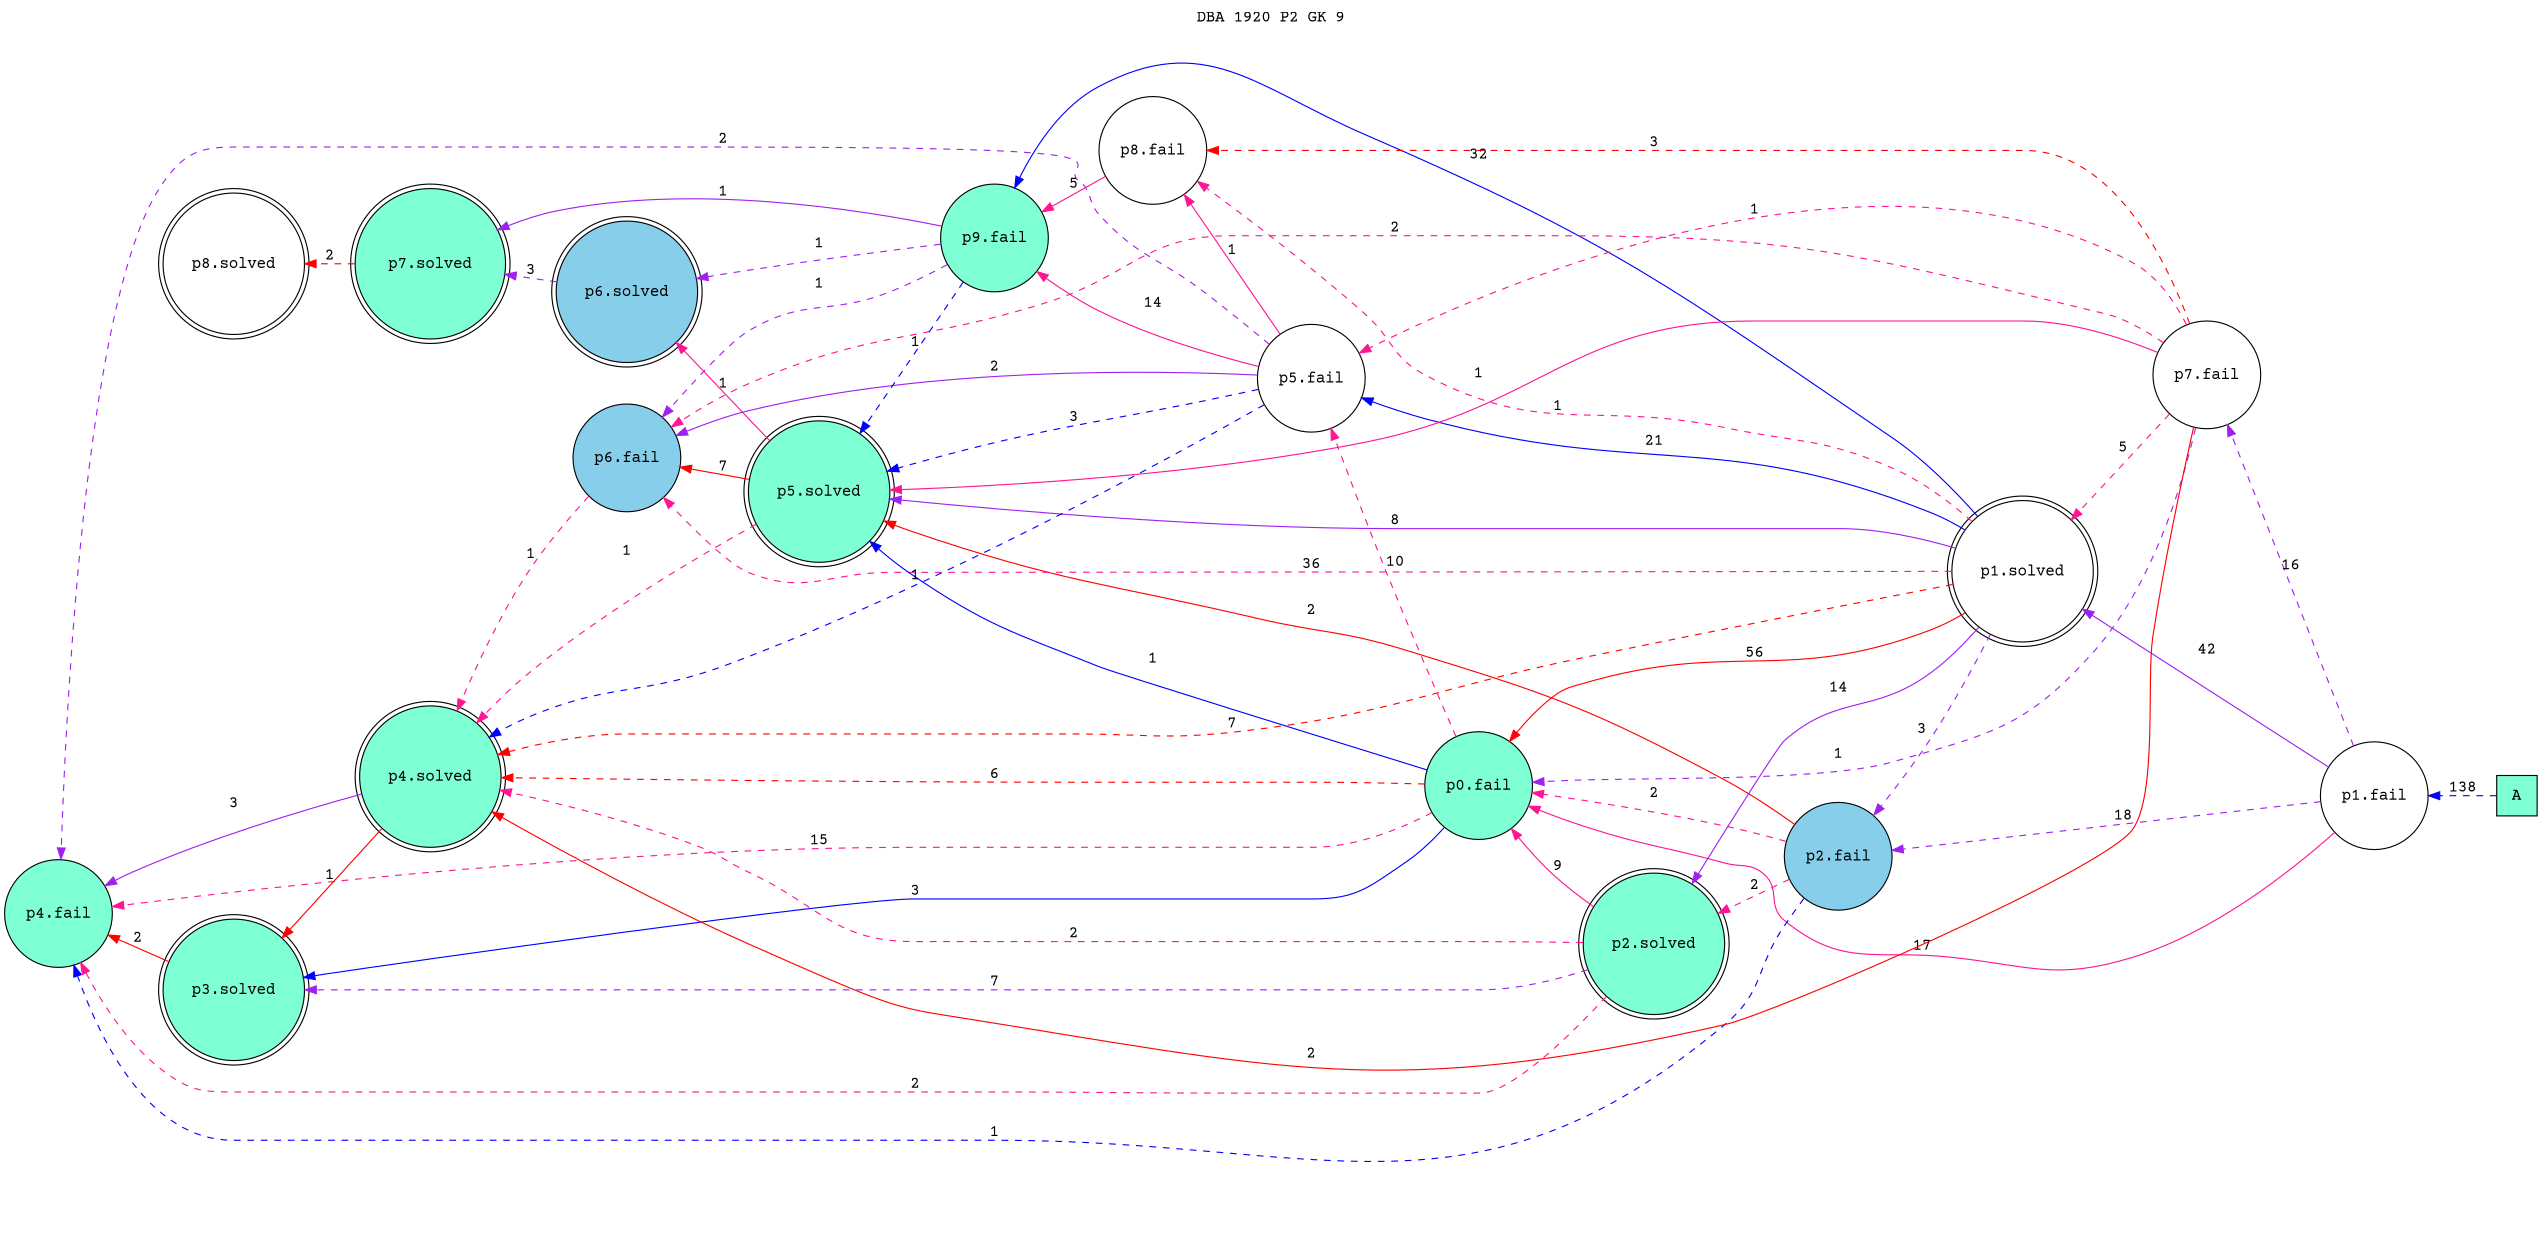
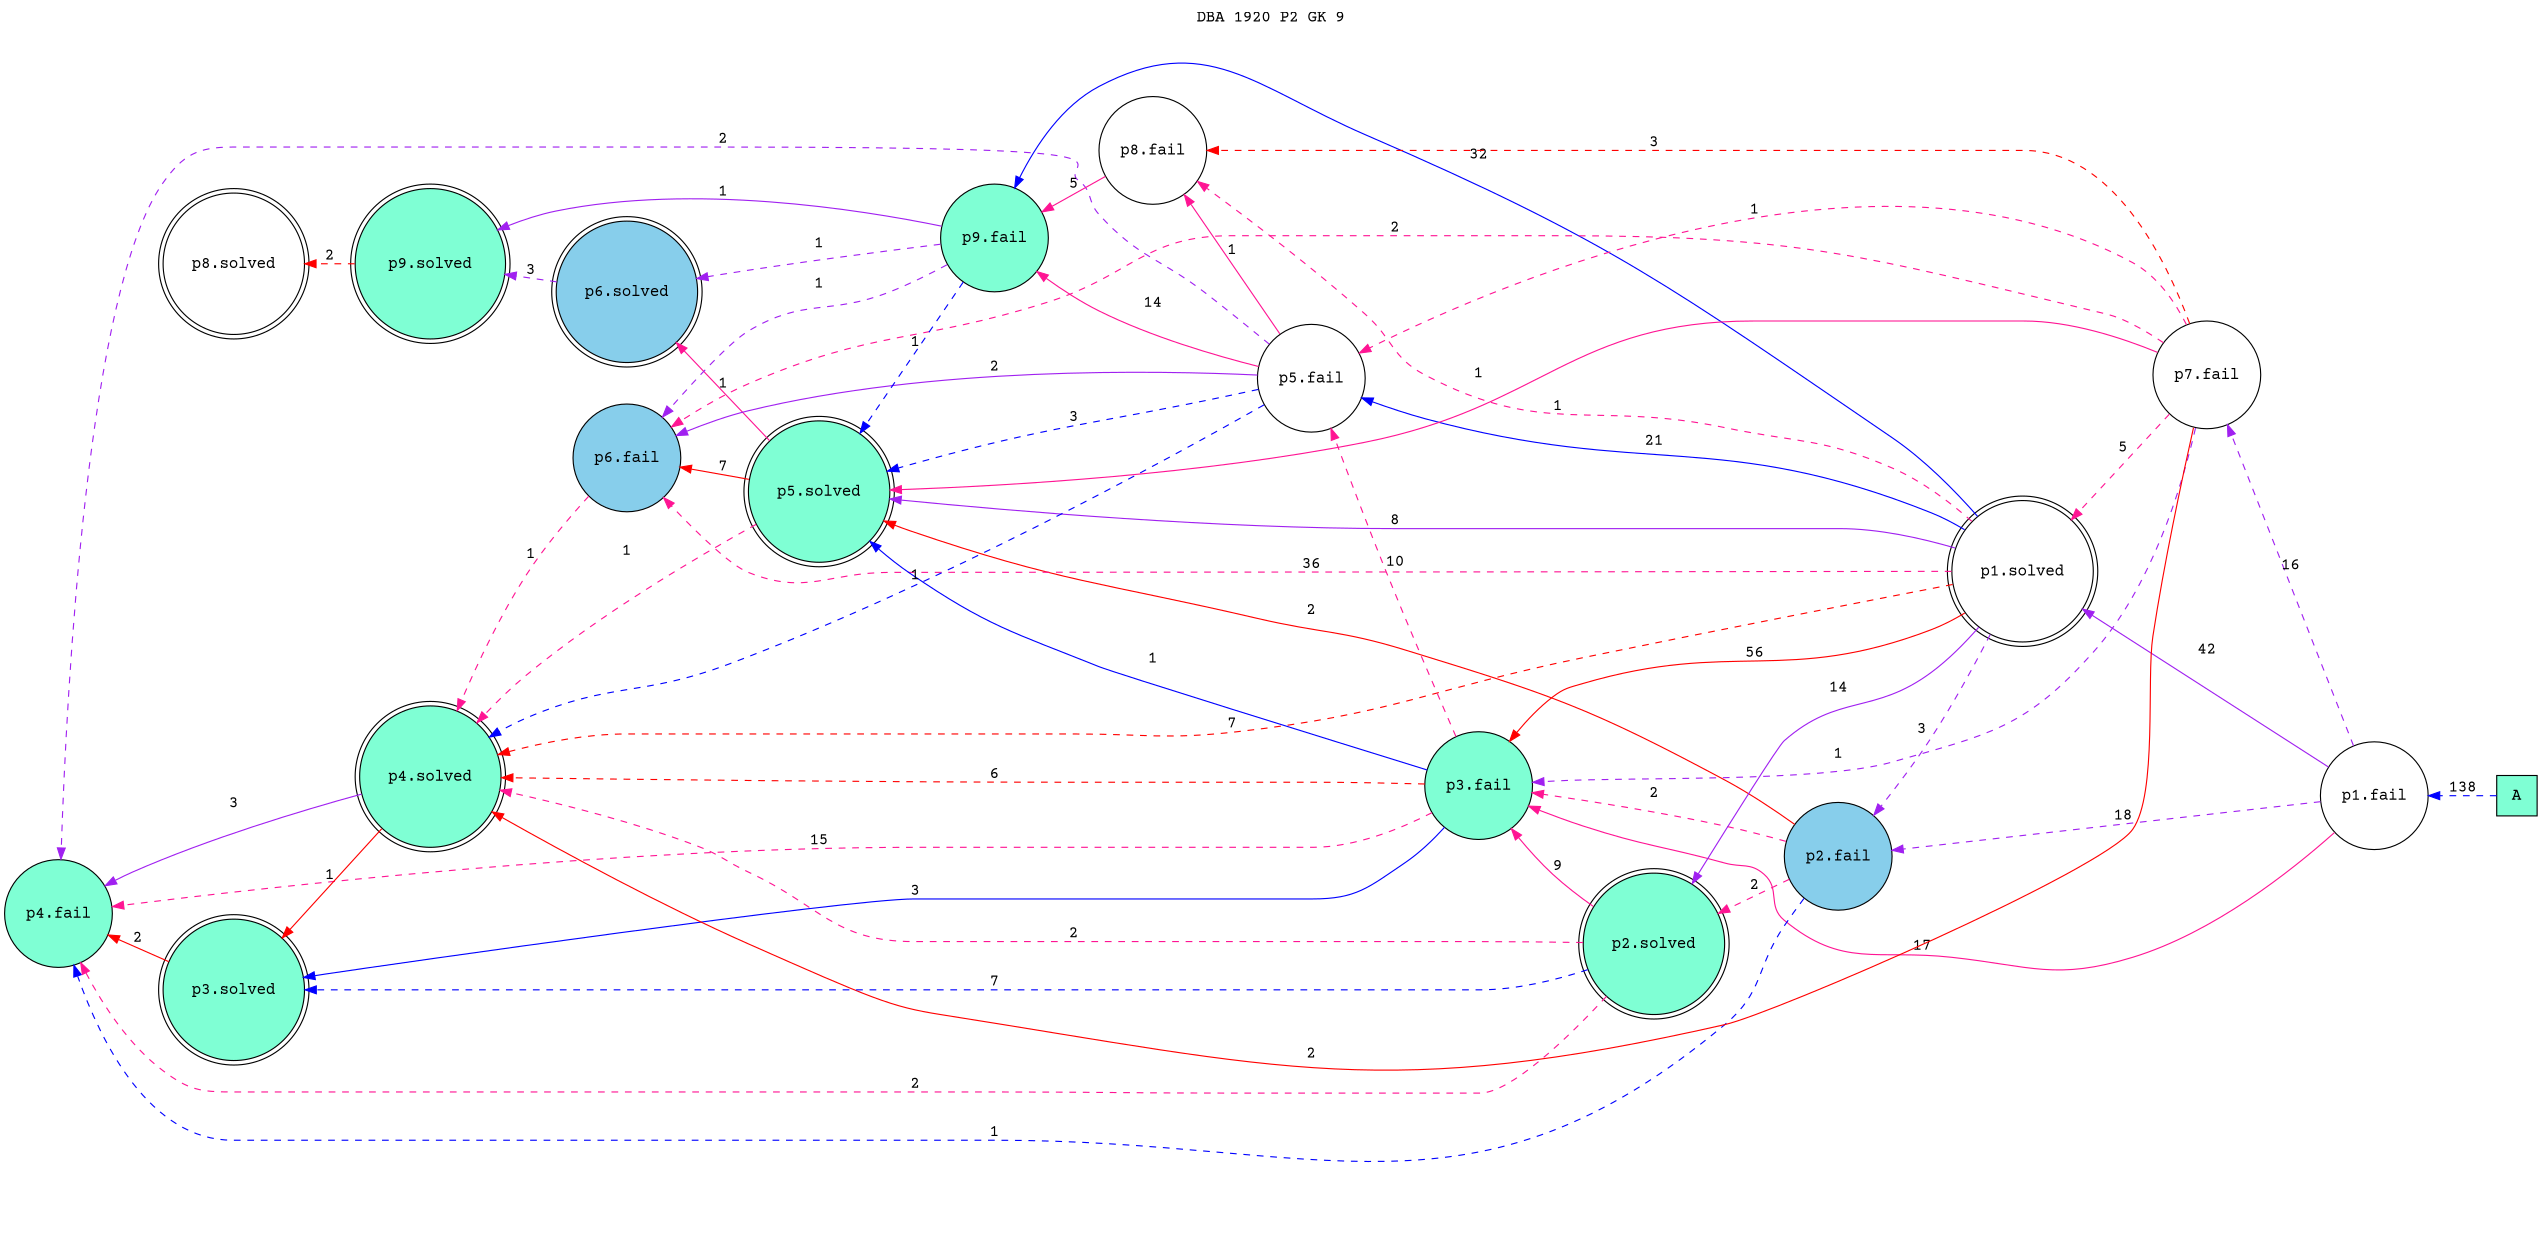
(430, 264) -> (430, 264)
(1479, 786) -> (1479, 786)
(953, 990) -> (953, 990)
